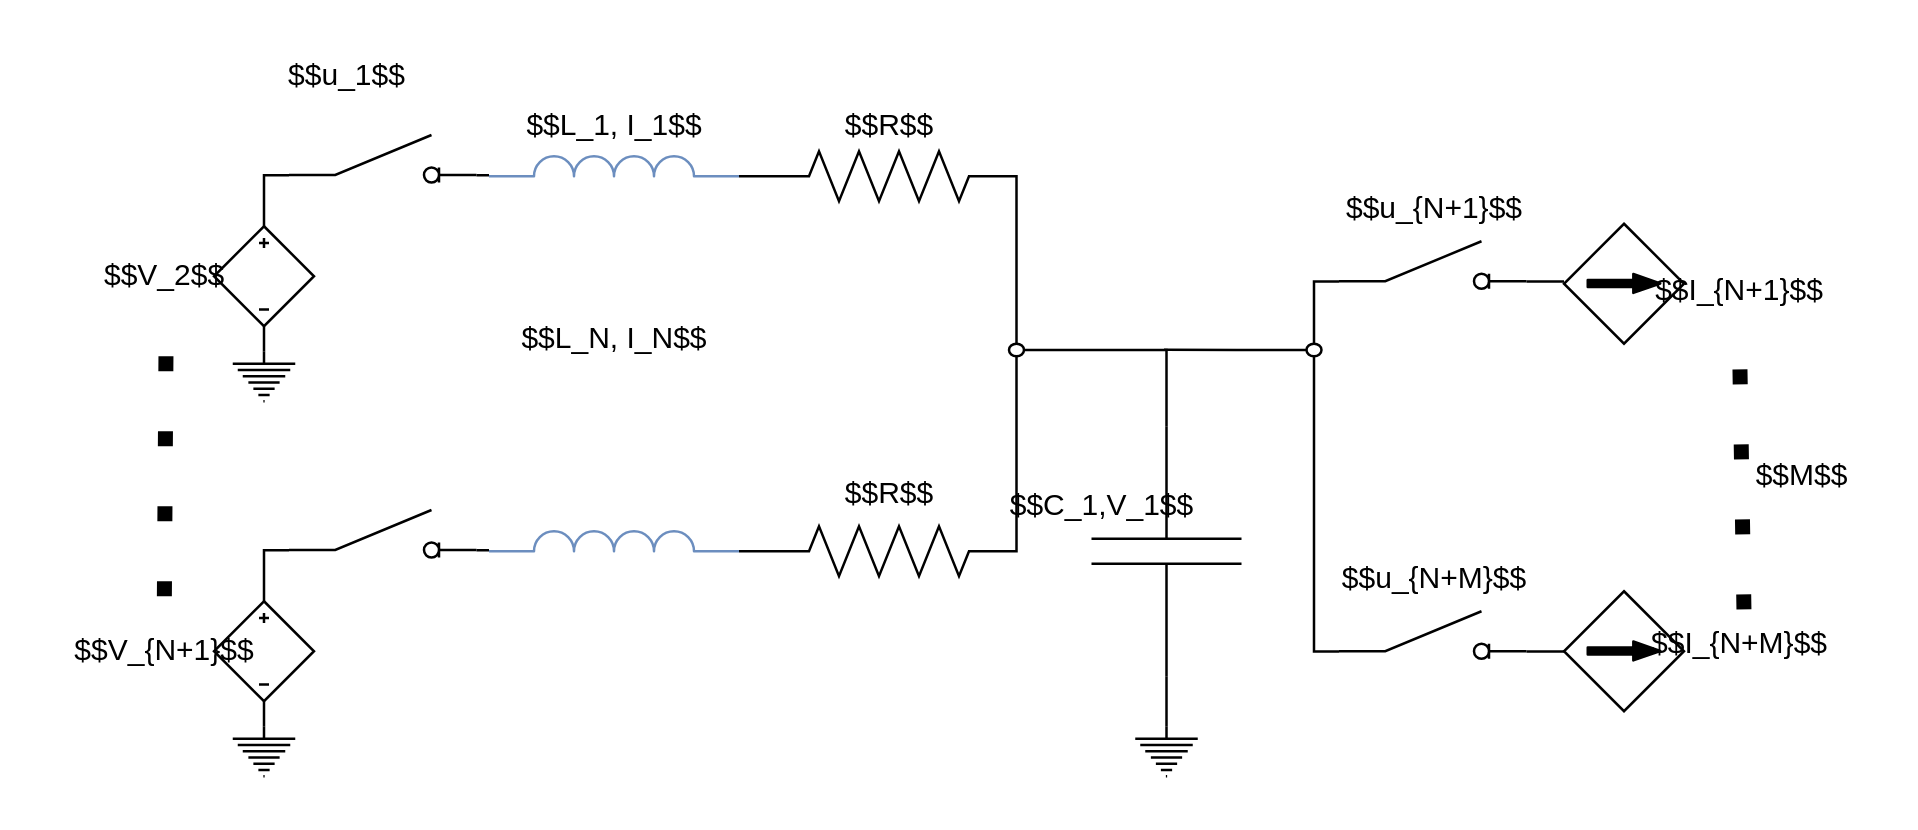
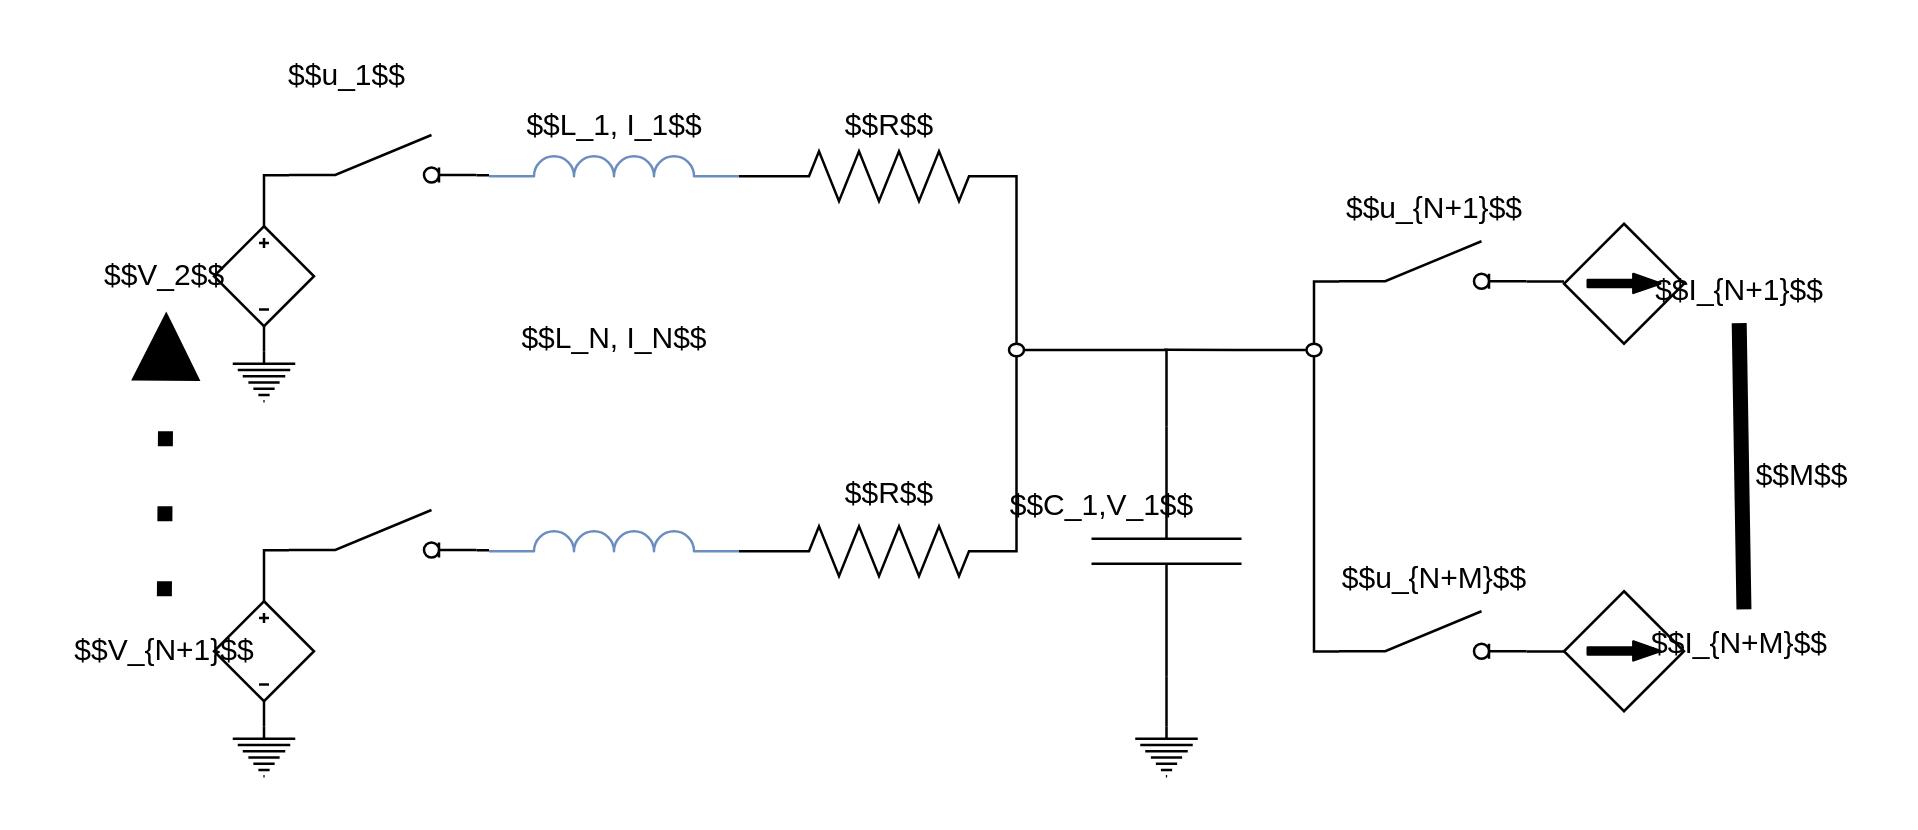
(166, 334) -> (166, 378)
(1743, 564) -> (1743, 564)
